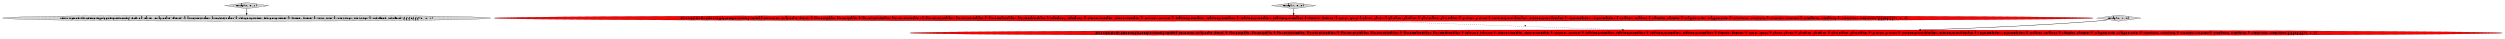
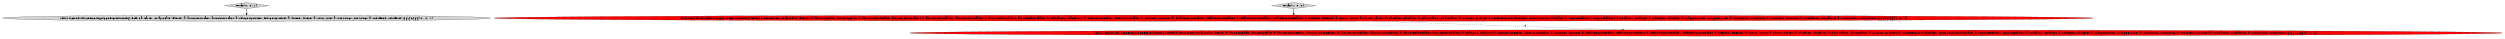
(2119, 18) -> none
